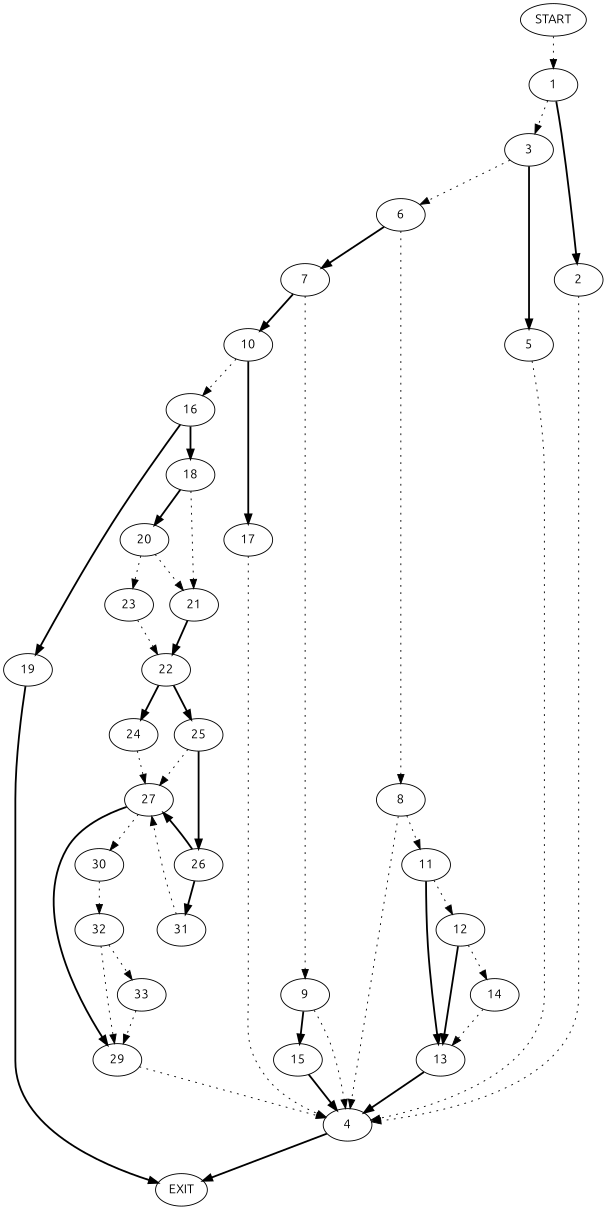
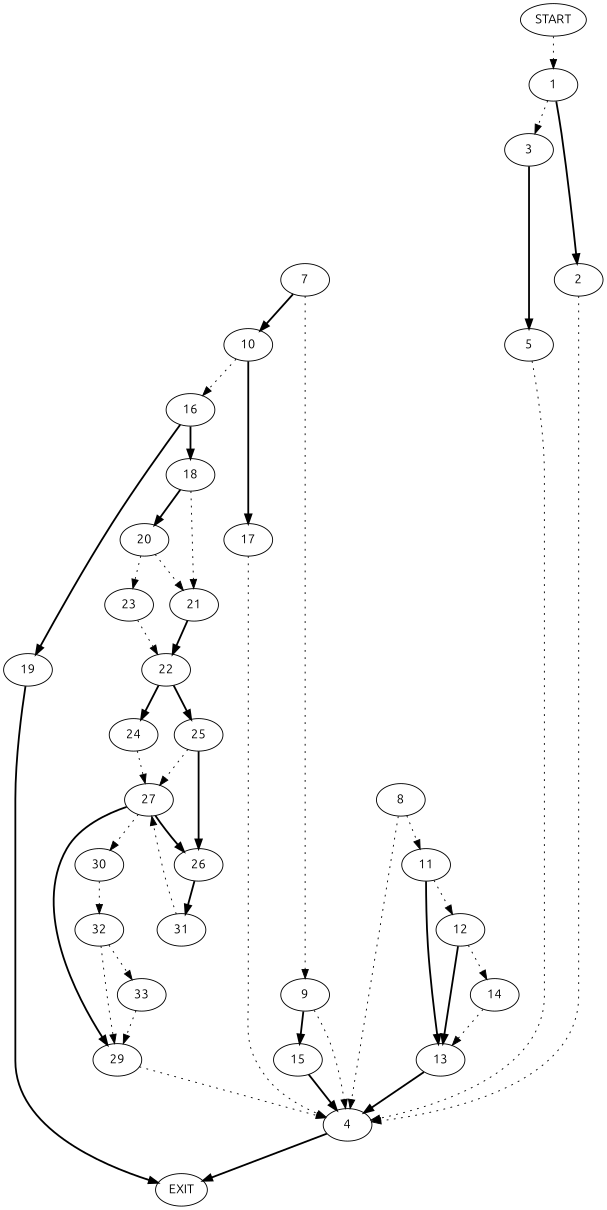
(401, 215) -> none
(181, 834) -> (166, 830)
